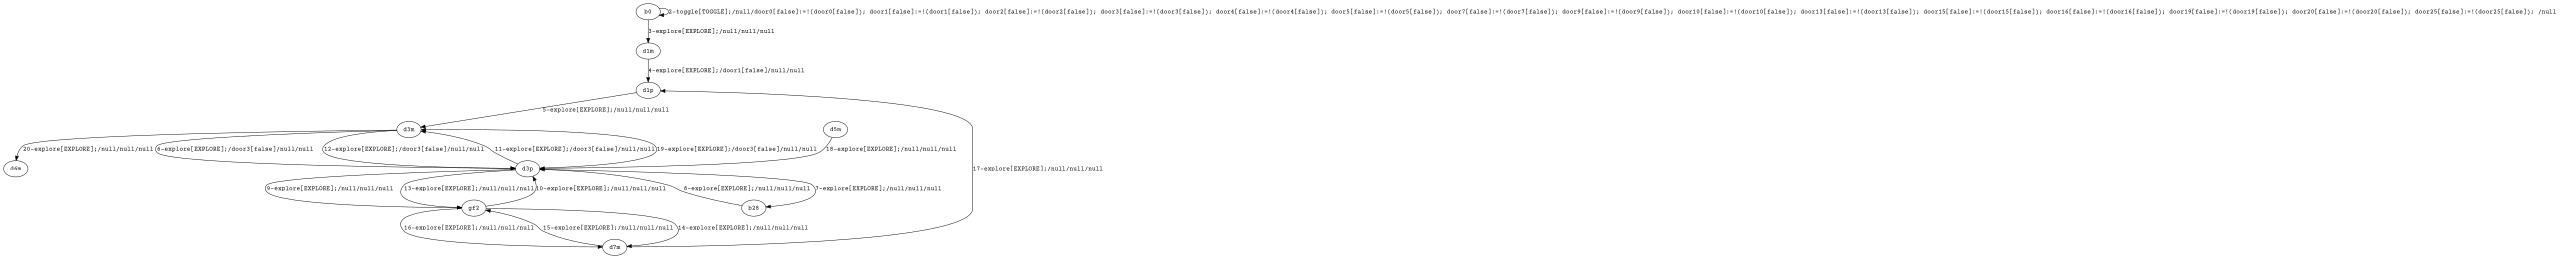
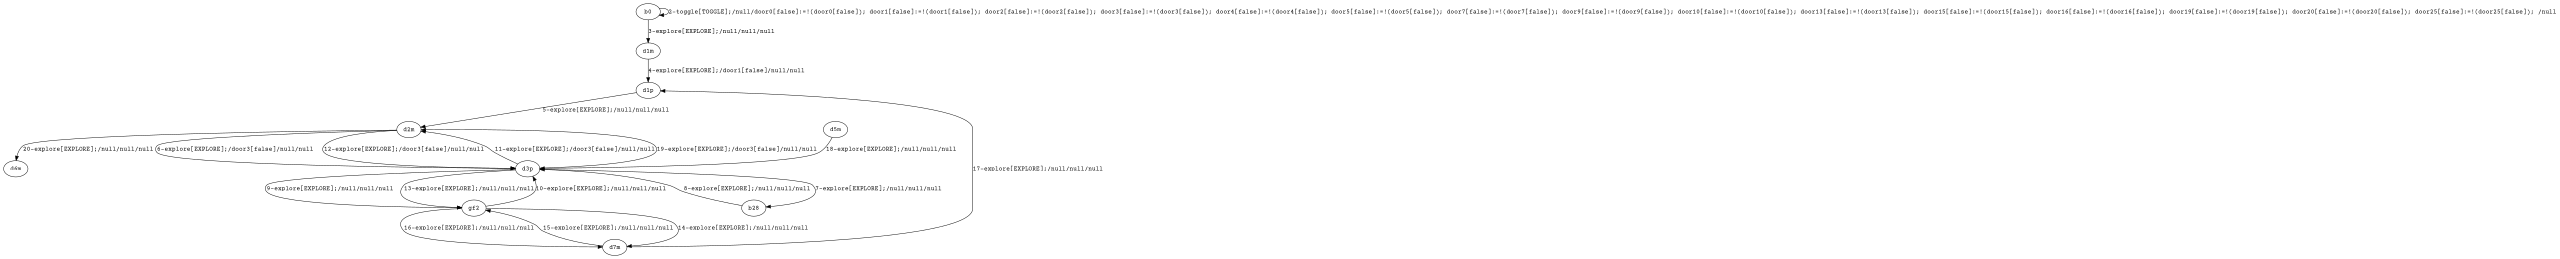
(409, 130) -> (409, 130)
